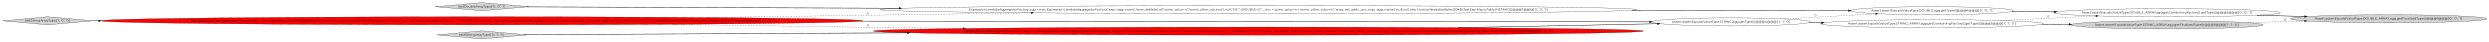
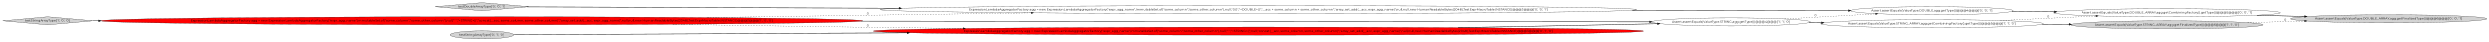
(482, 35) -> (482, 35)
